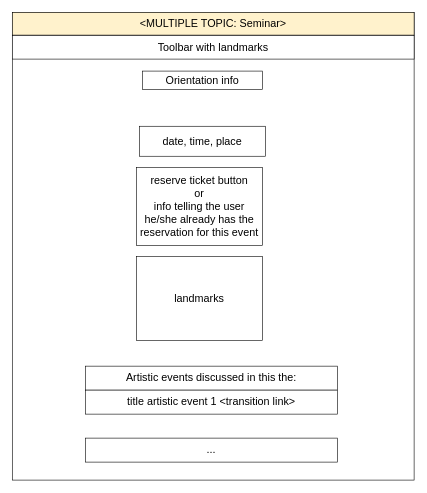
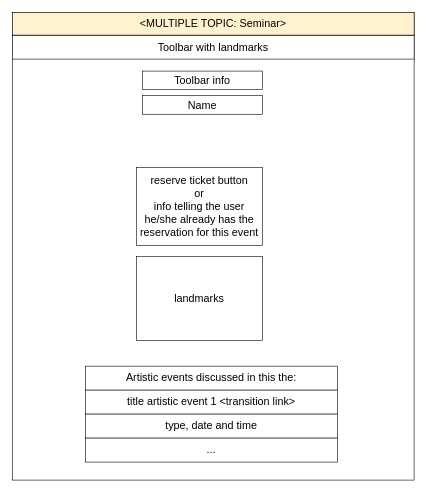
(203, 81) -> (203, 81)
none -> (203, 105)
(203, 141) -> none
none -> (212, 426)
